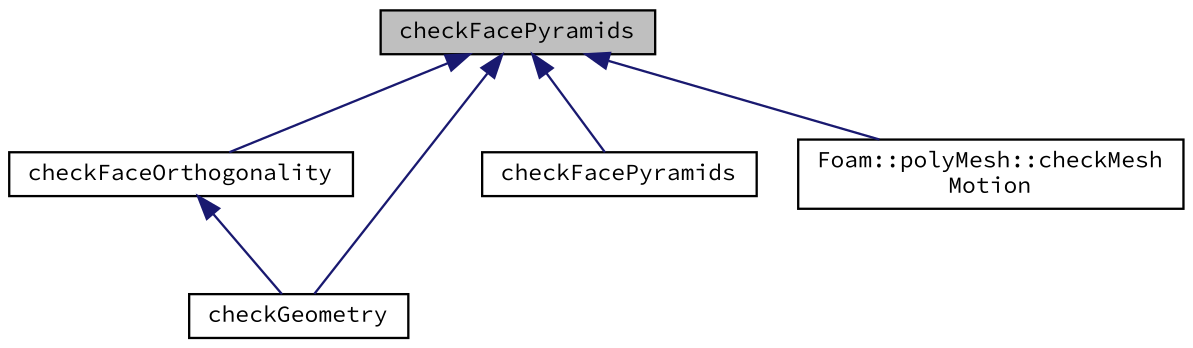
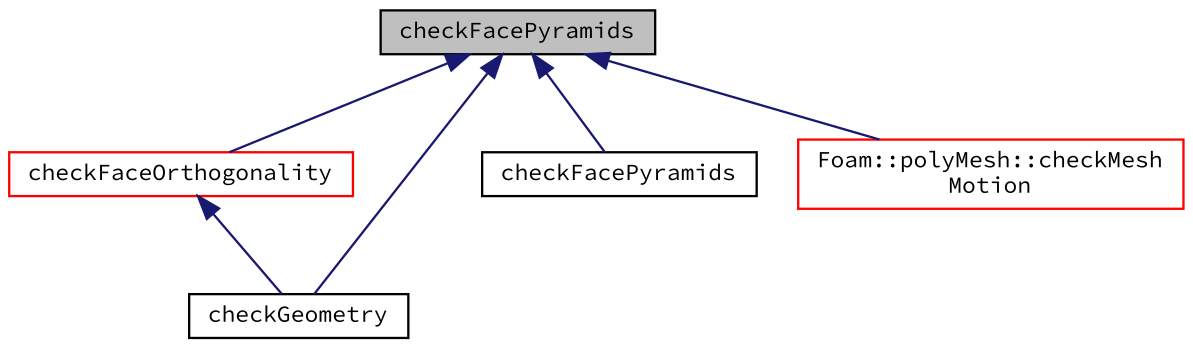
(181, 174) -> (181, 174)
(991, 174) -> (991, 174)
